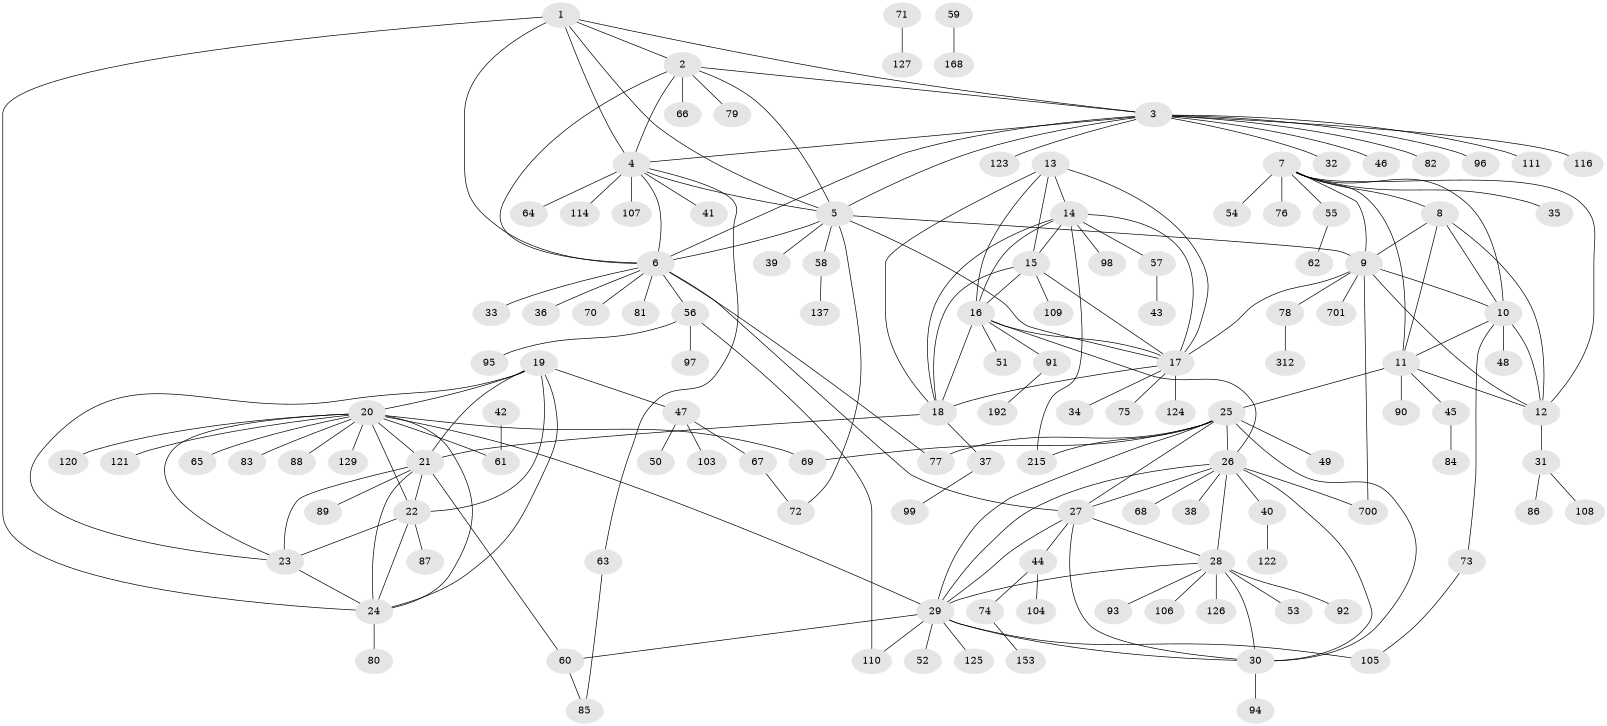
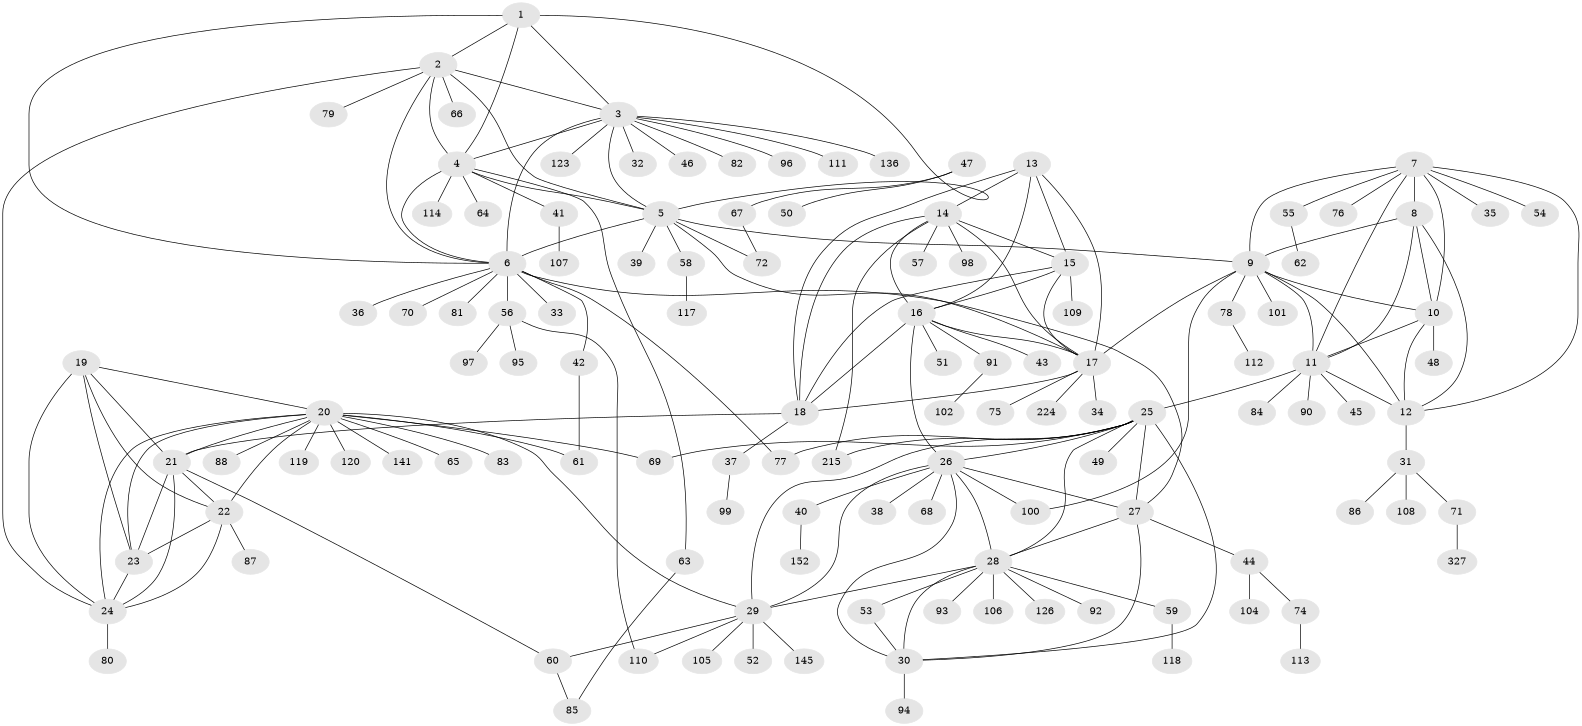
(902, 65) -> (1457, 562)
(954, 65) -> (1172, 661)
(1583, 164) -> (890, 164)
(632, 189) -> (559, 238)
(3, 226) -> (7, 203)
(1157, 289) -> (987, 340)
none -> (575, 297)
none -> (1304, 302)
(820, 313) -> (687, 313)
(1336, 313) -> (1278, 313)
(1285, 363) -> (1254, 363)
(610, 388) -> none
(997, 413) -> (944, 413)
(1176, 413) -> (1046, 413)
(1451, 438) -> (1284, 388)
(120, 462) -> (402, 462)
(348, 462) -> (299, 462)
(707, 462) -> none
none -> (1065, 483)
none -> (1432, 487)
(323, 512) -> none
(1368, 512) -> (1031, 512)
(1002, 558) -> none
(1267, 562) -> (800, 562)
(1467, 562) -> none
none -> (1083, 587)
(1092, 650) -> (885, 636)
(974, 661) -> (804, 661)
(1026, 661) -> (1300, 661)
